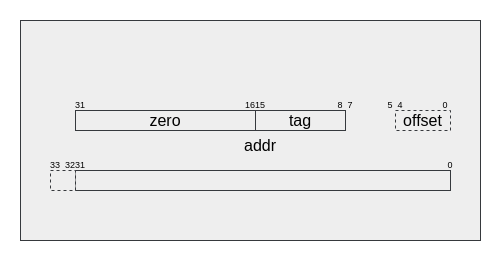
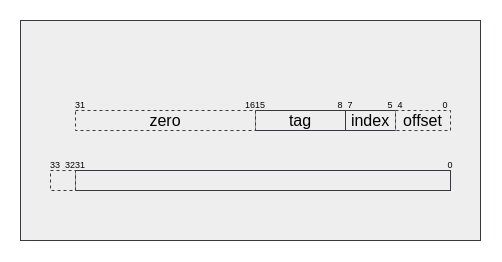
(166, 121) -> (166, 121)
none -> (371, 121)
(261, 146) -> none
